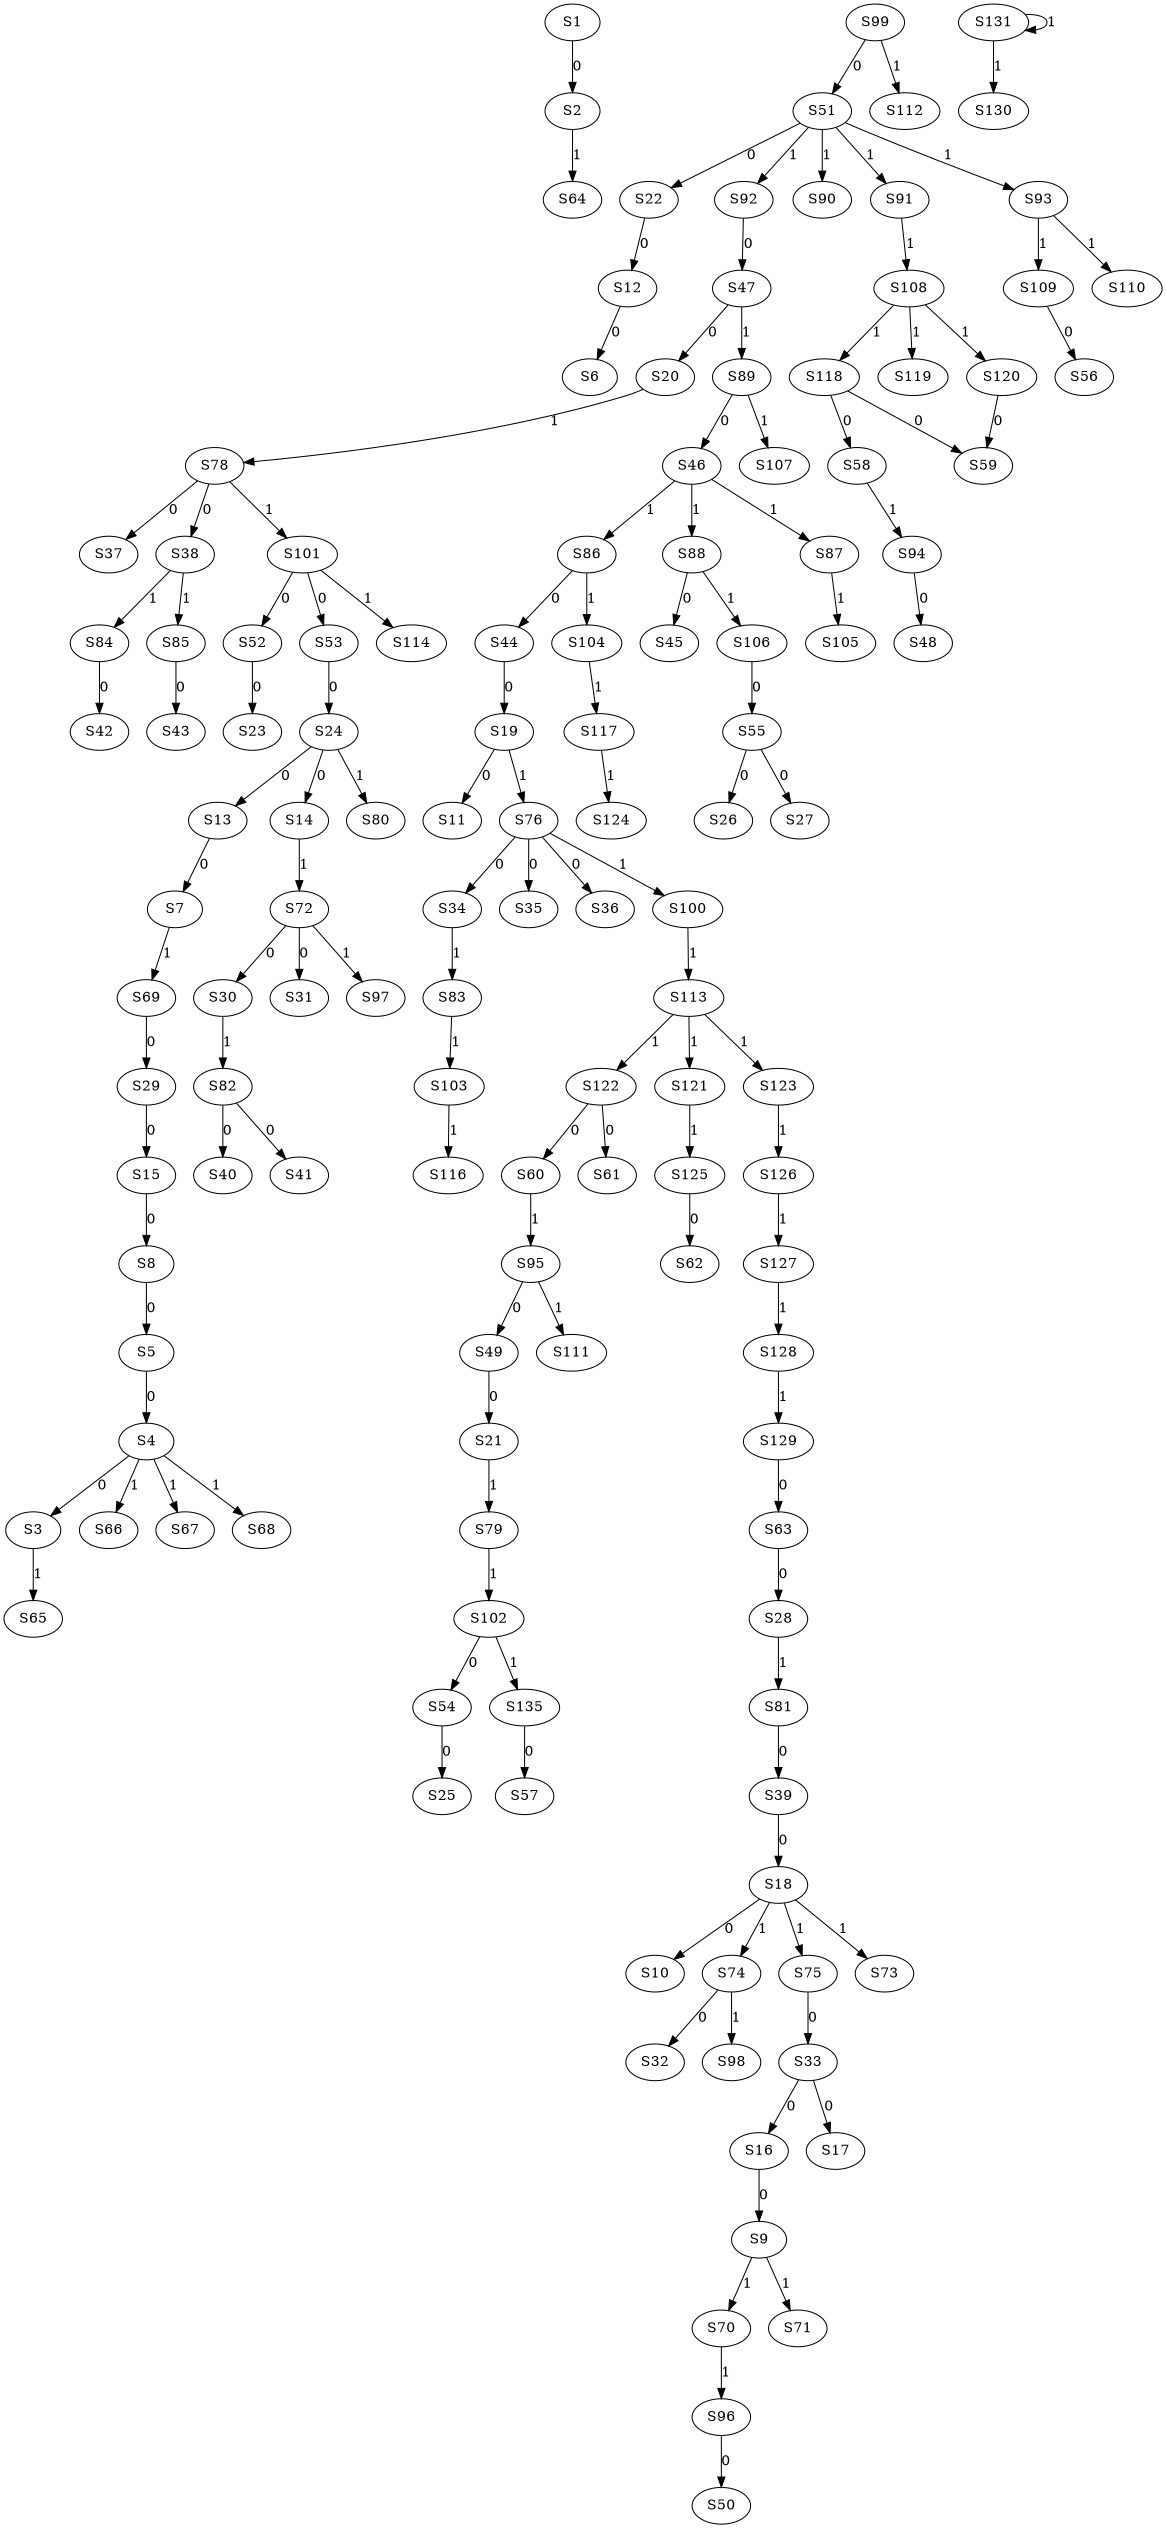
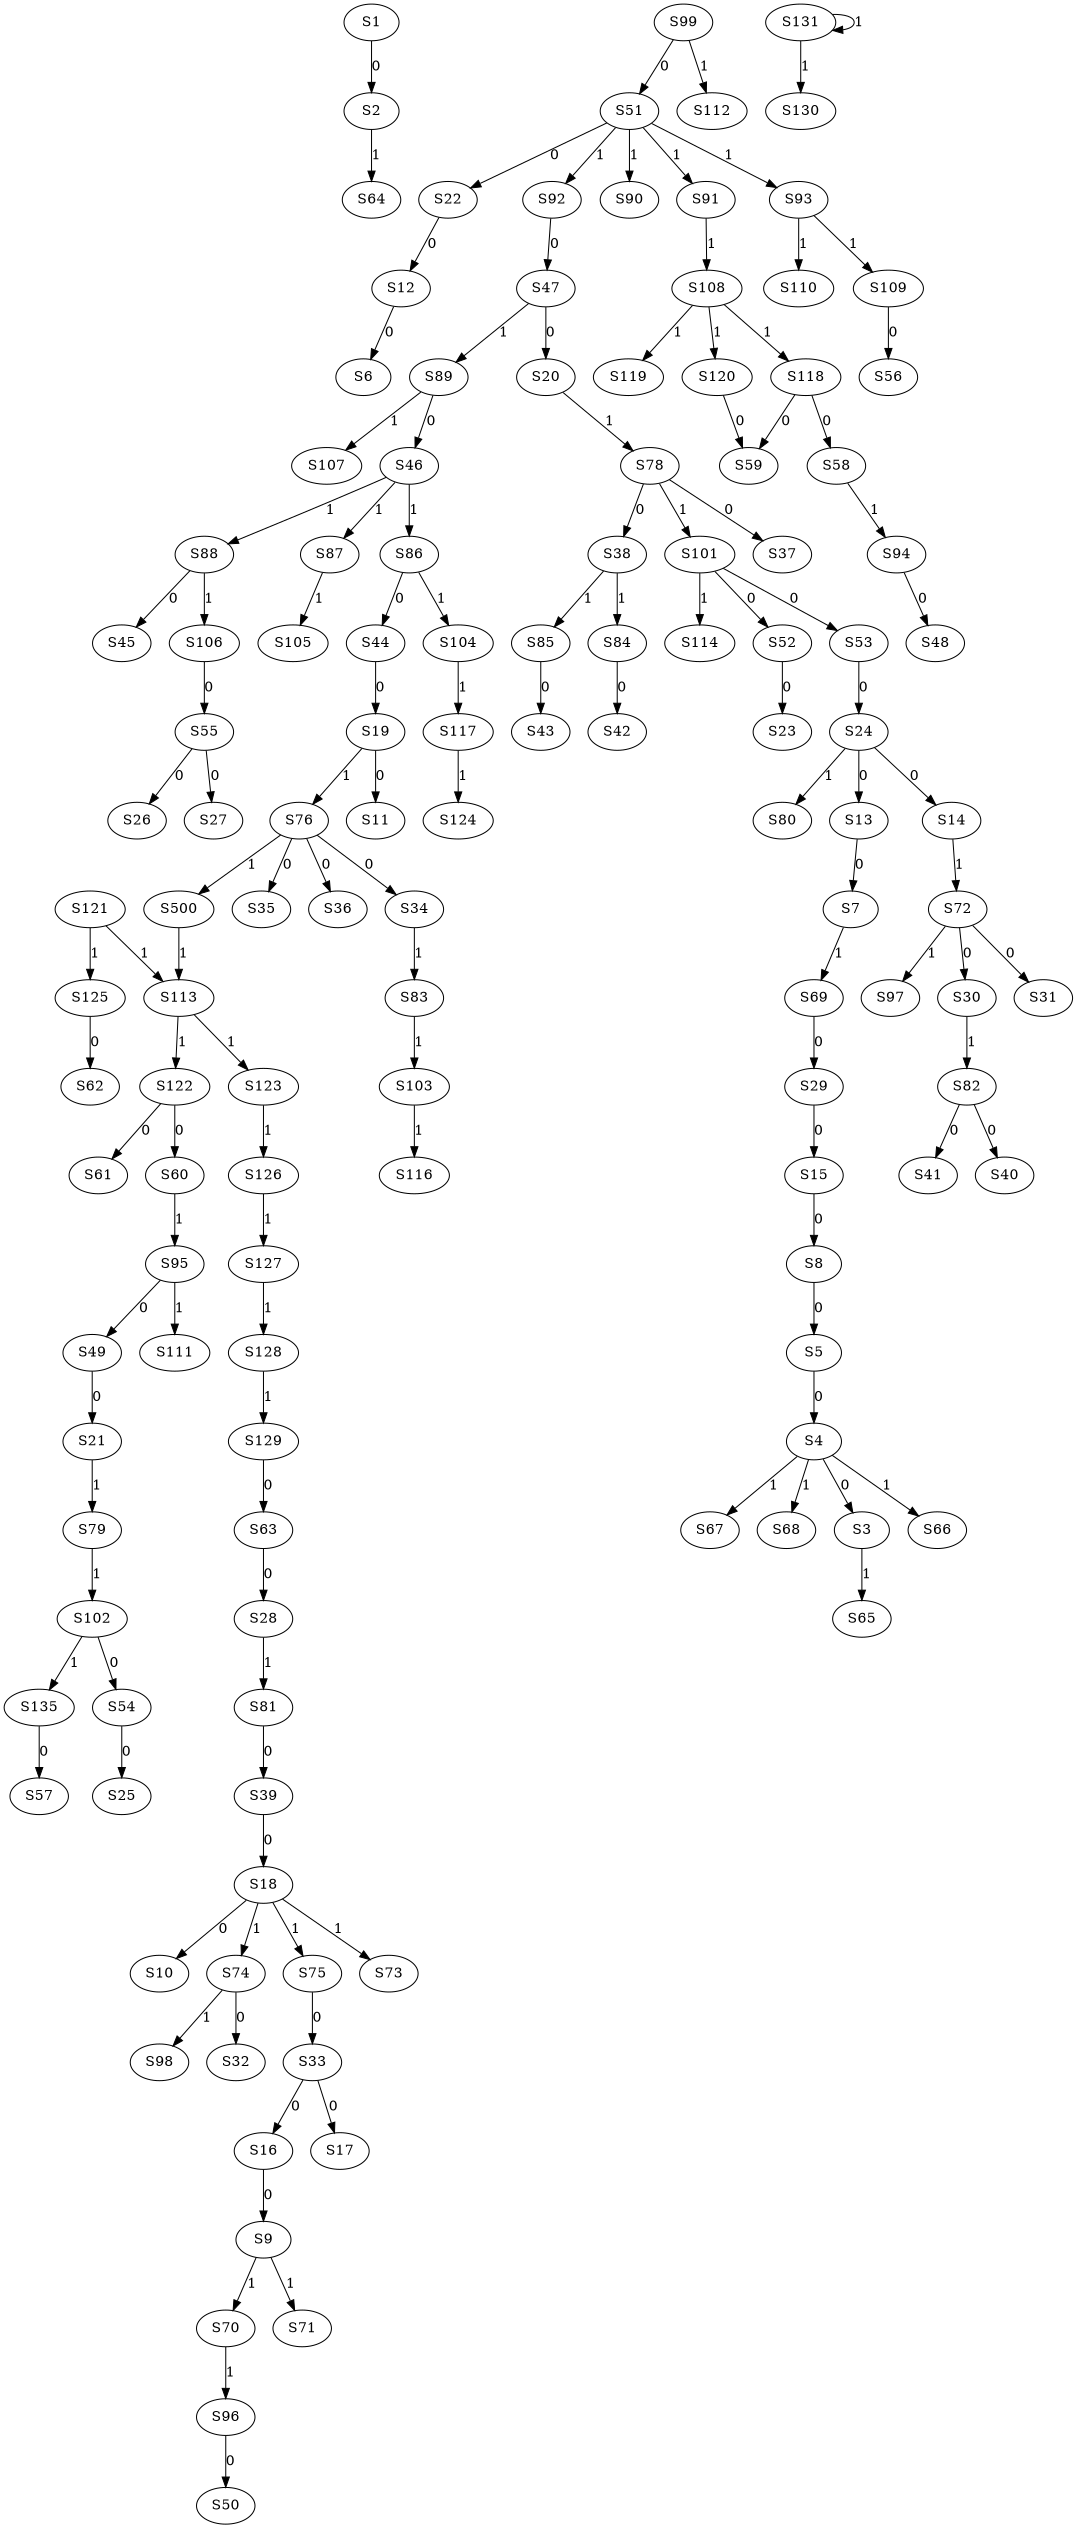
(688, 909) -> (179, 909)
(689, 1037) -> (131, 950)
